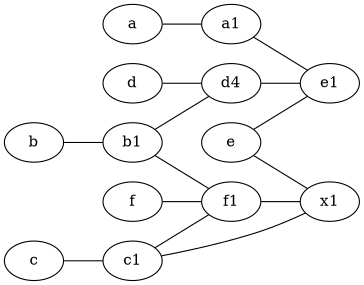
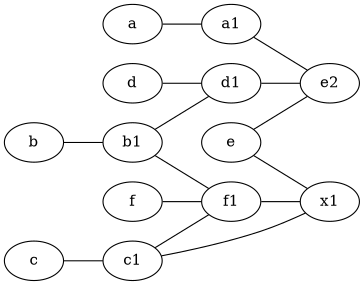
(231, 83) -> (231, 83)
(330, 83) -> (330, 83)
